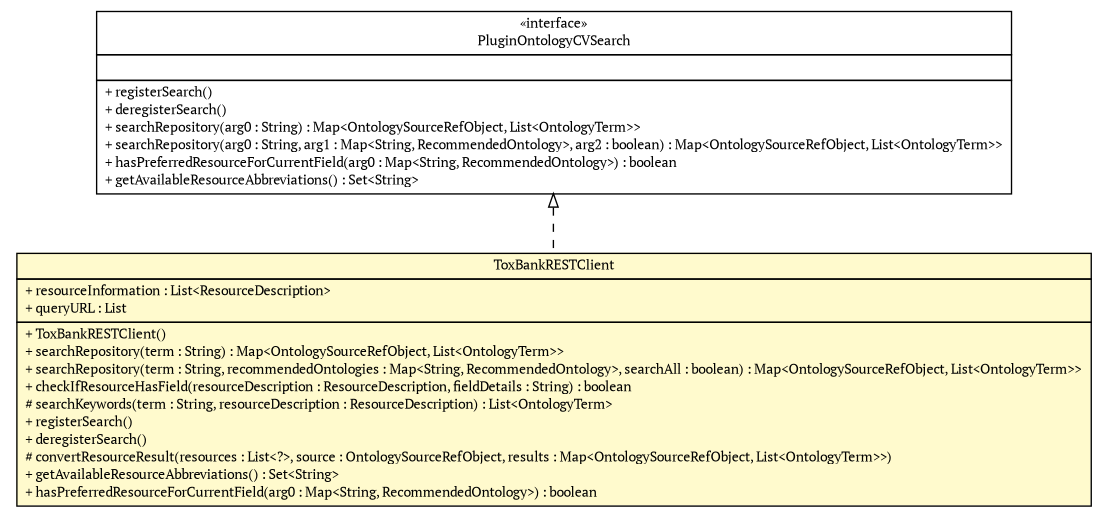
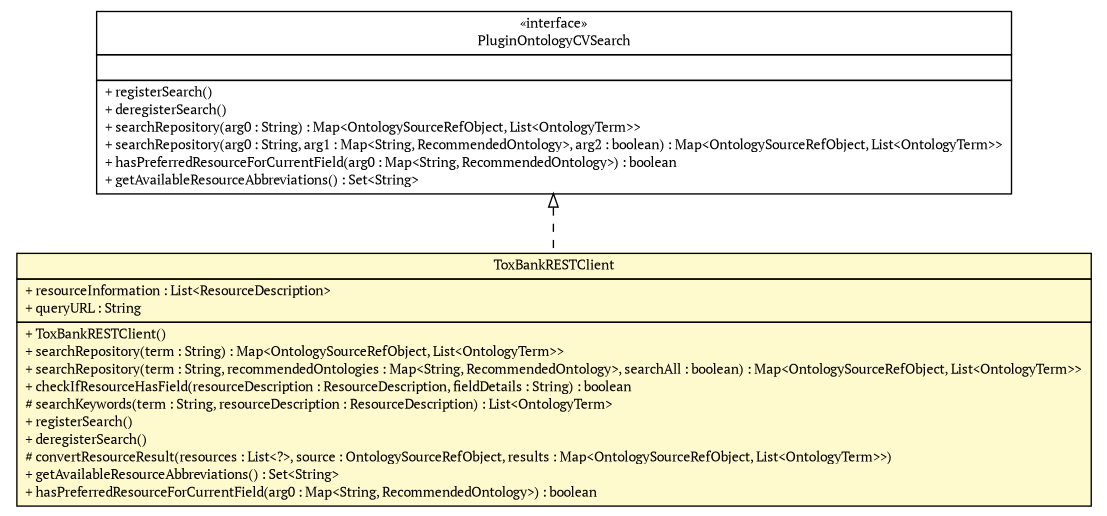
(76, 309) -> (84, 309)
